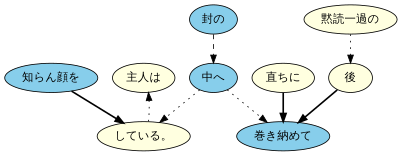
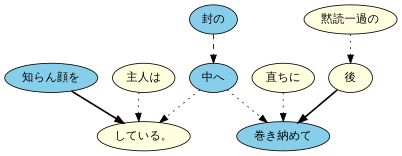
(283, 103) -> (283, 103)
(149, 111) -> (138, 103)
